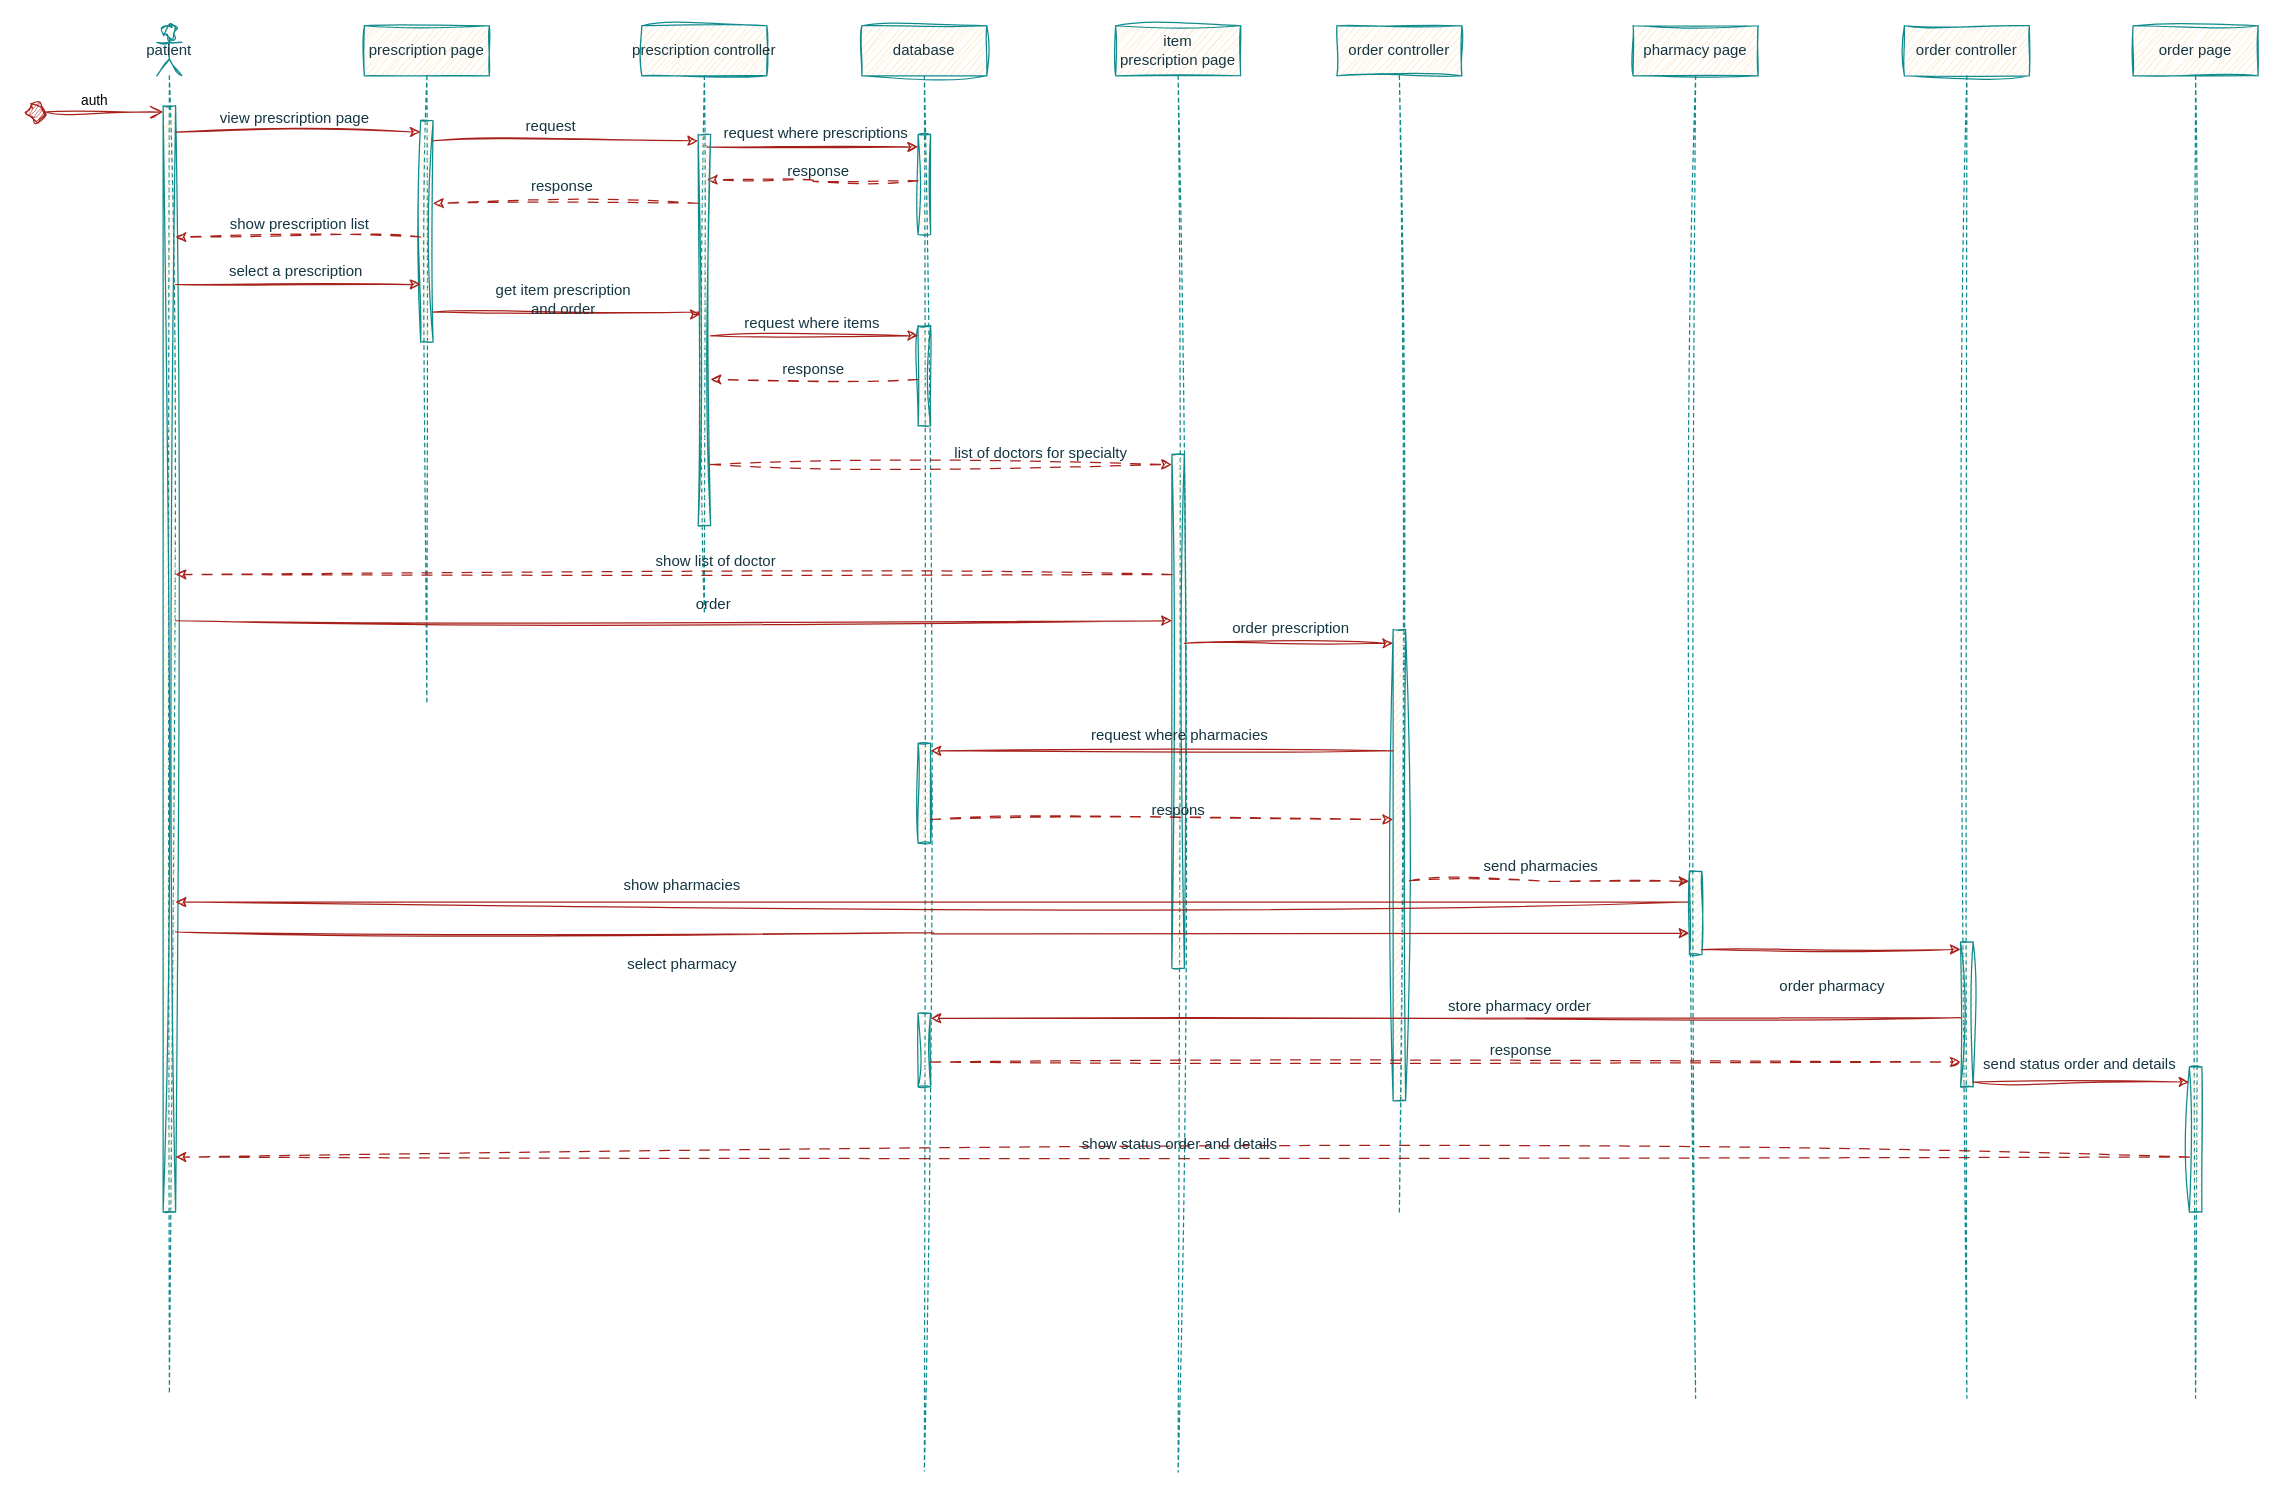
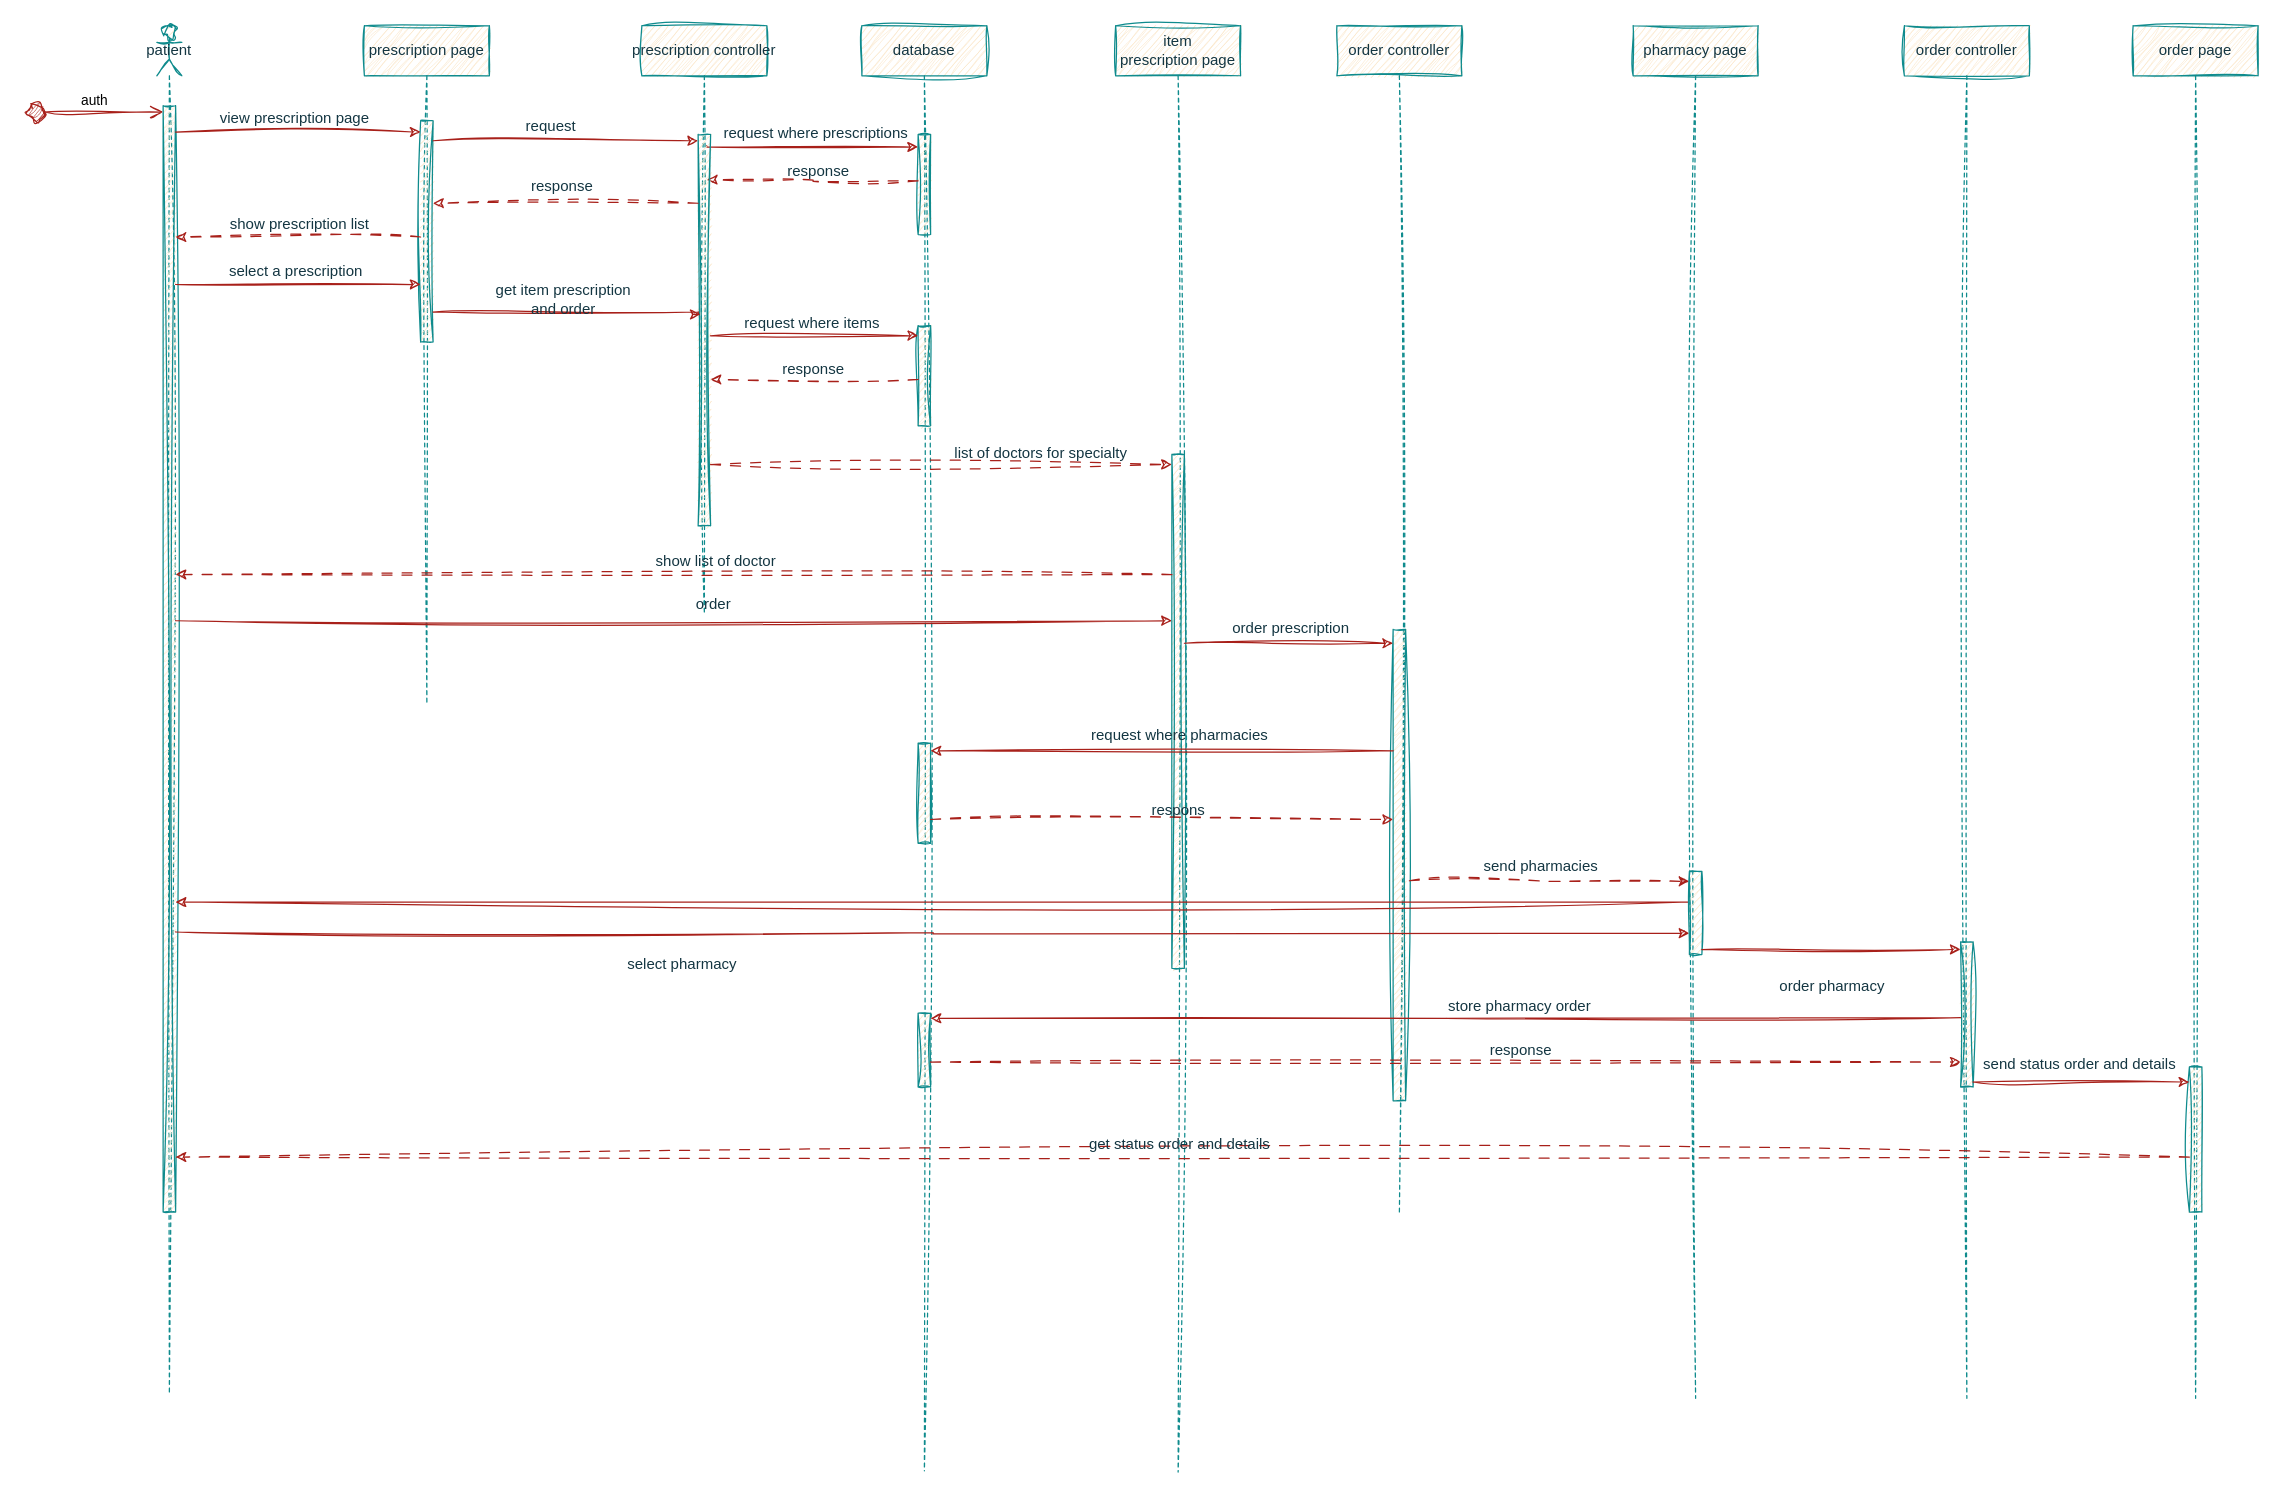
(681, 886) -> none
(1180, 1144) -> (1180, 1144)
